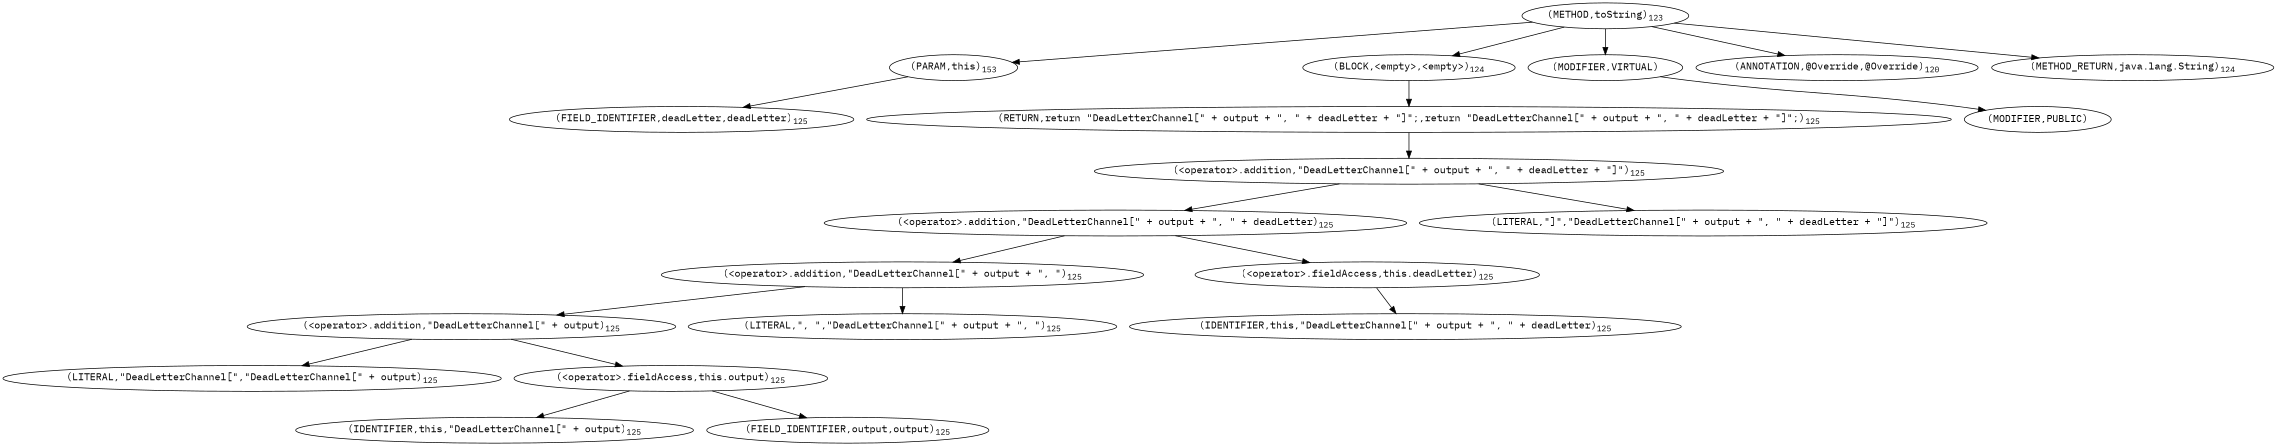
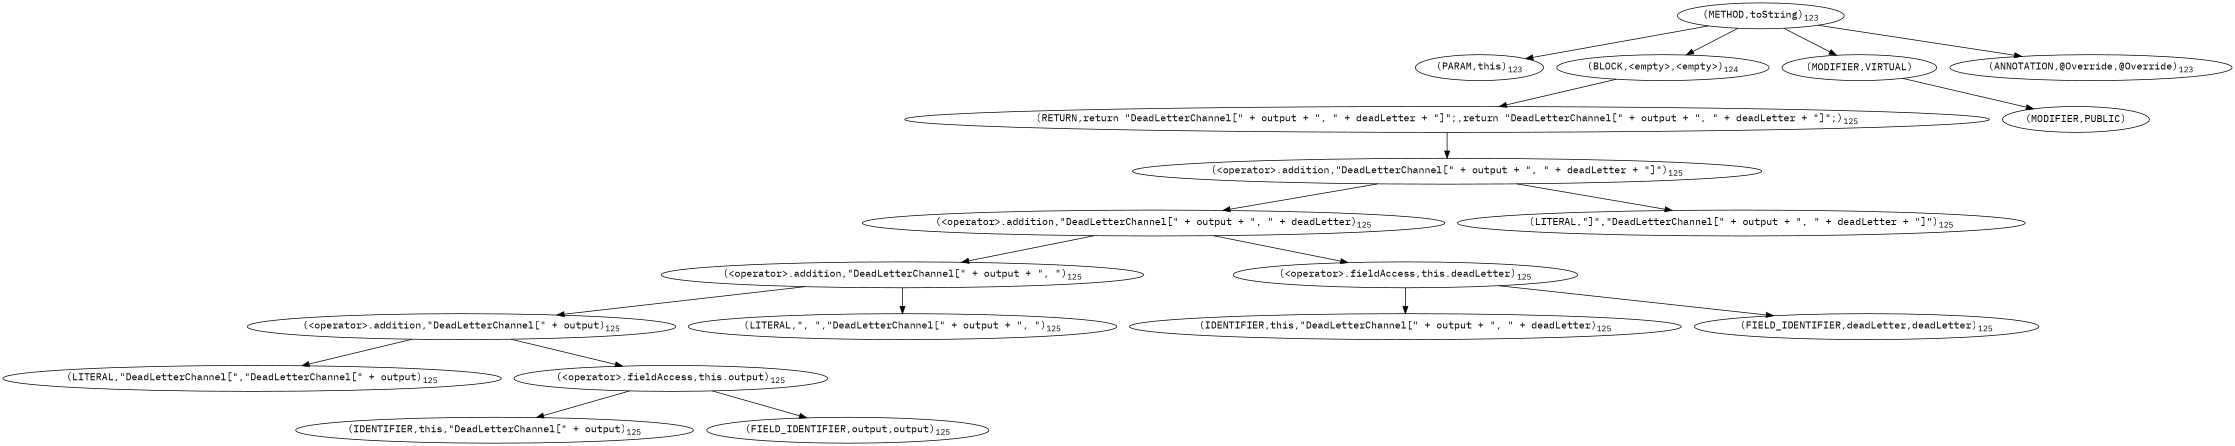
(990, 67) -> (1515, 67)
(1932, 67) -> (2186, 67)
(2133, 68) -> none
(829, 91) -> (1632, 300)
